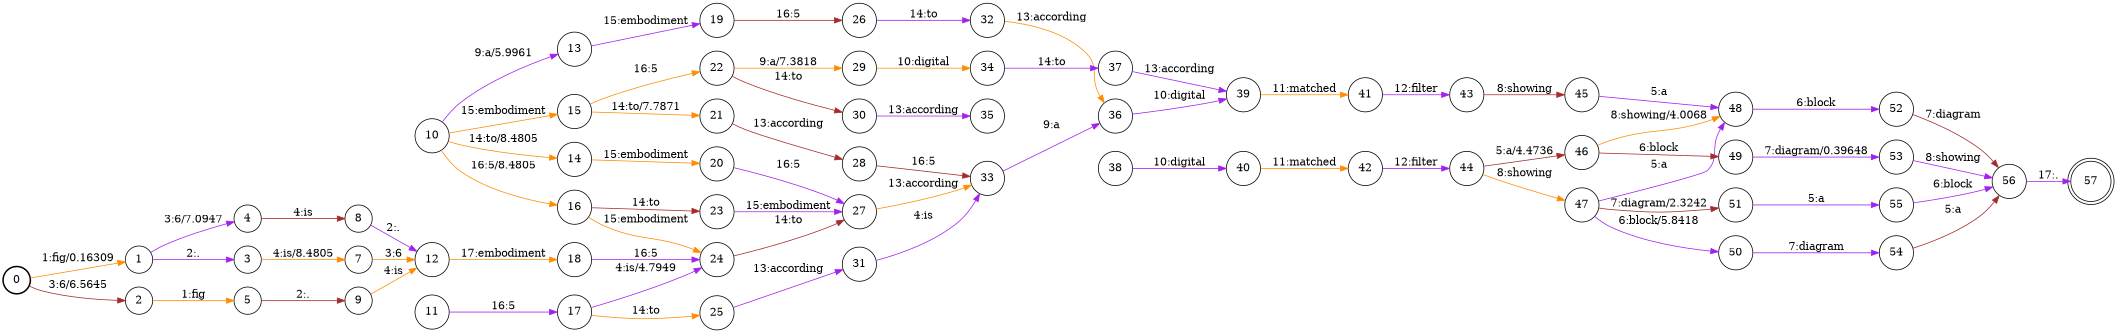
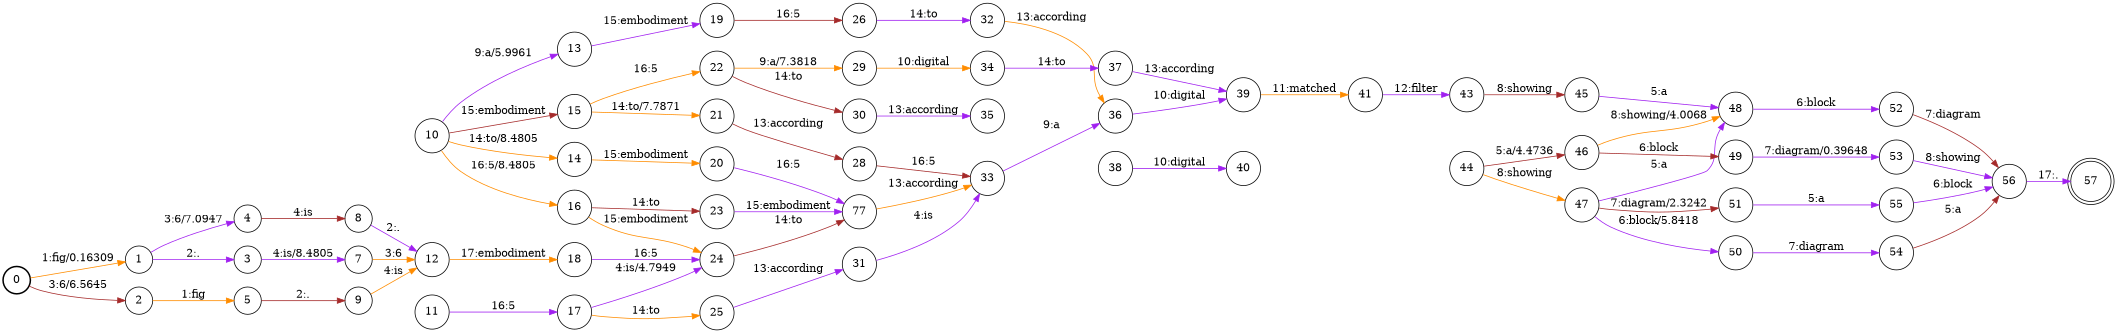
(500, 124) -> (500, 124)
(1365, 168) -> none
(859, 212) -> (859, 212)
(299, 260) -> (299, 260)
